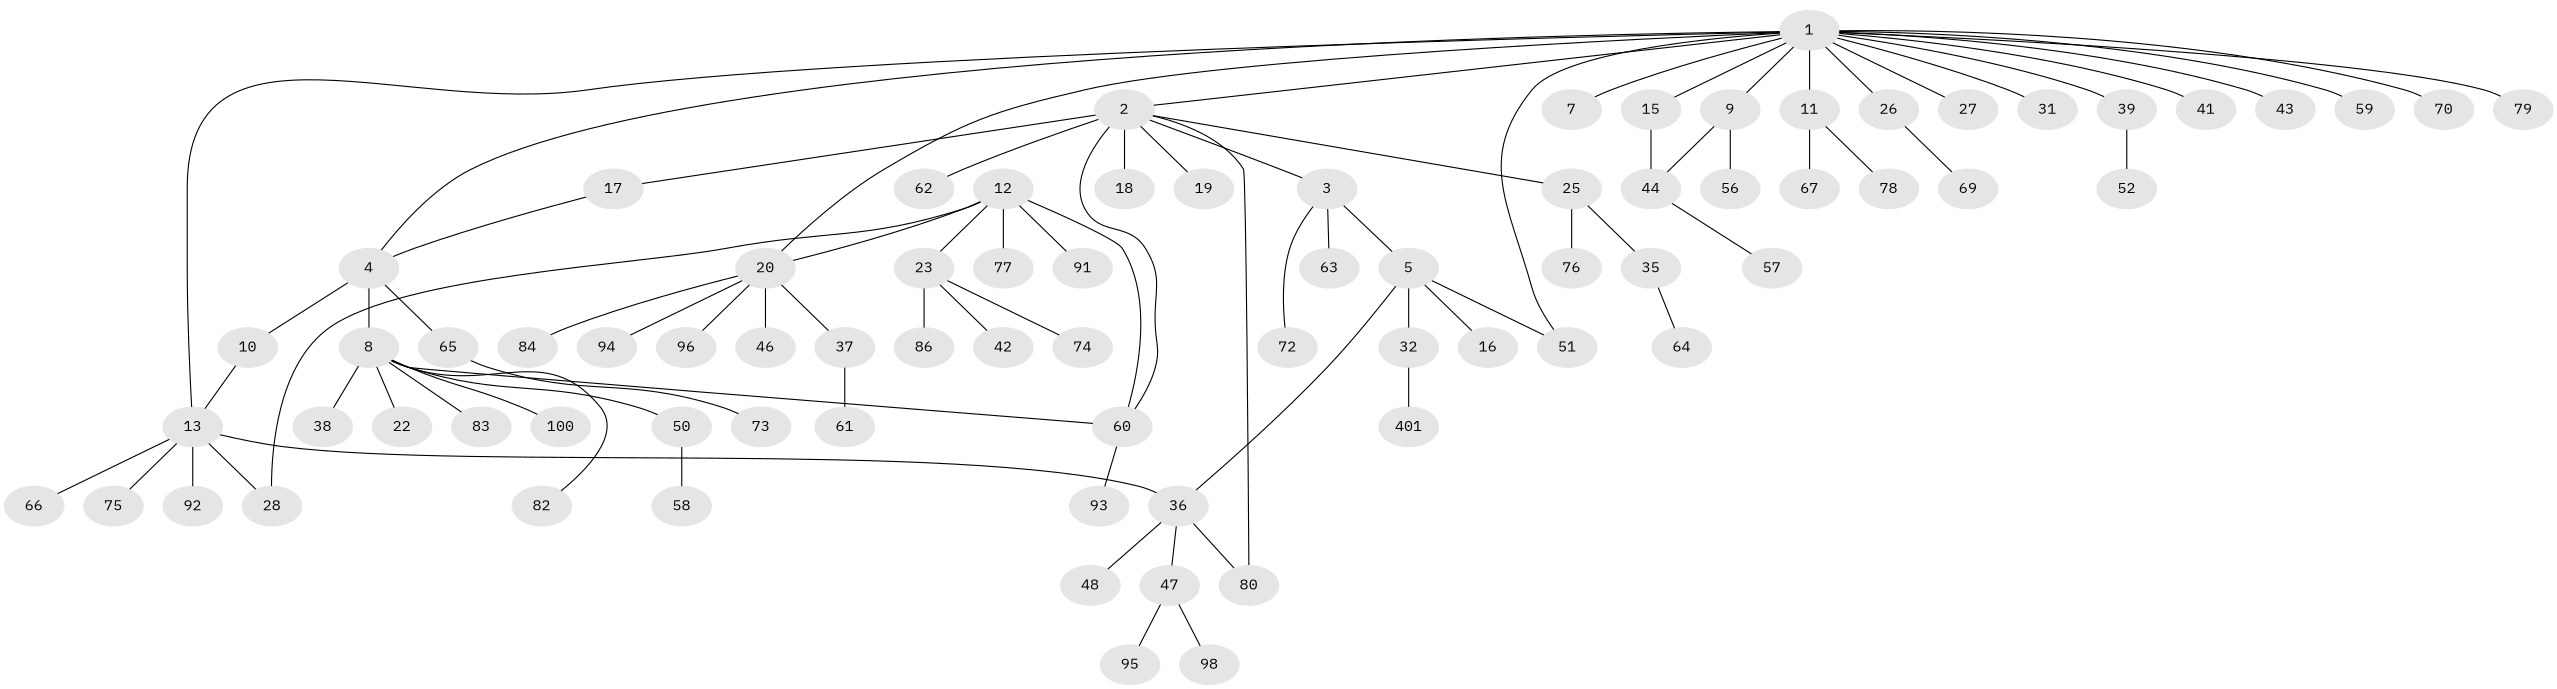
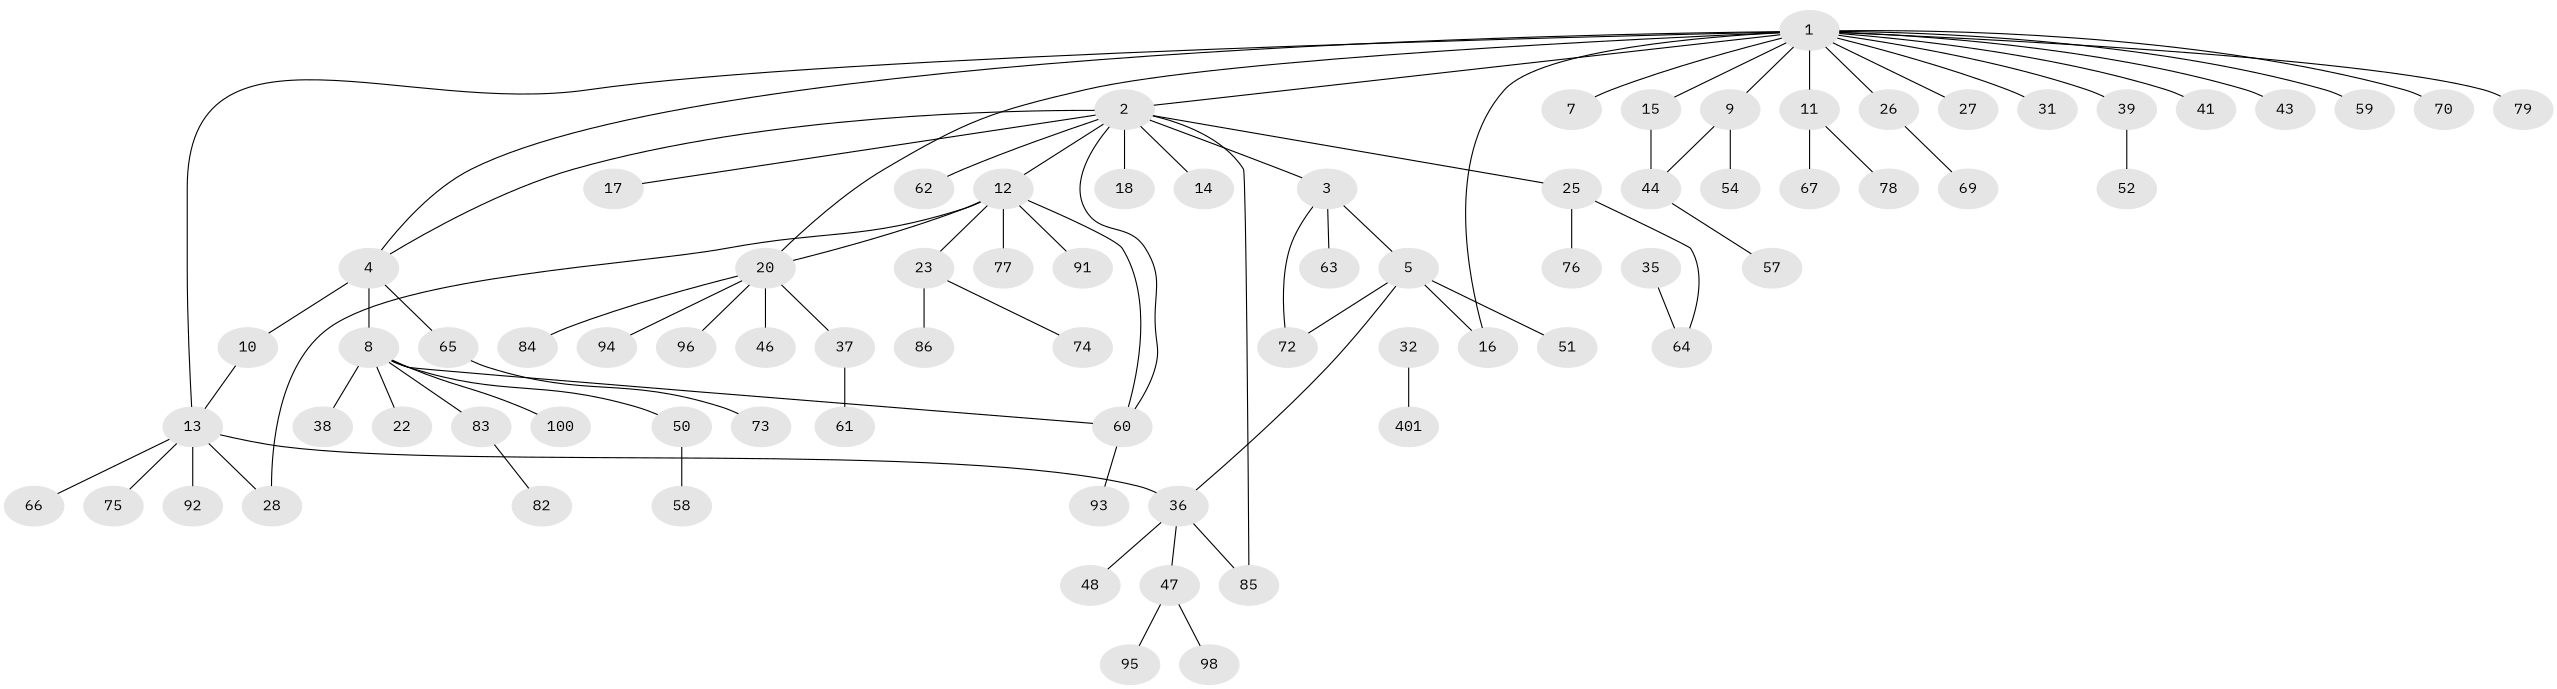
(1532, 90) -> (1519, 79)
none -> (1064, 149)
(1204, 189) -> (1204, 189)
(1730, 189) -> (1730, 189)
(489, 224) -> (732, 136)
(1611, 228) -> (1680, 242)
(1409, 308) -> (1348, 308)
(1003, 348) -> none
(598, 405) -> (512, 466)
(1249, 585) -> (1249, 585)
